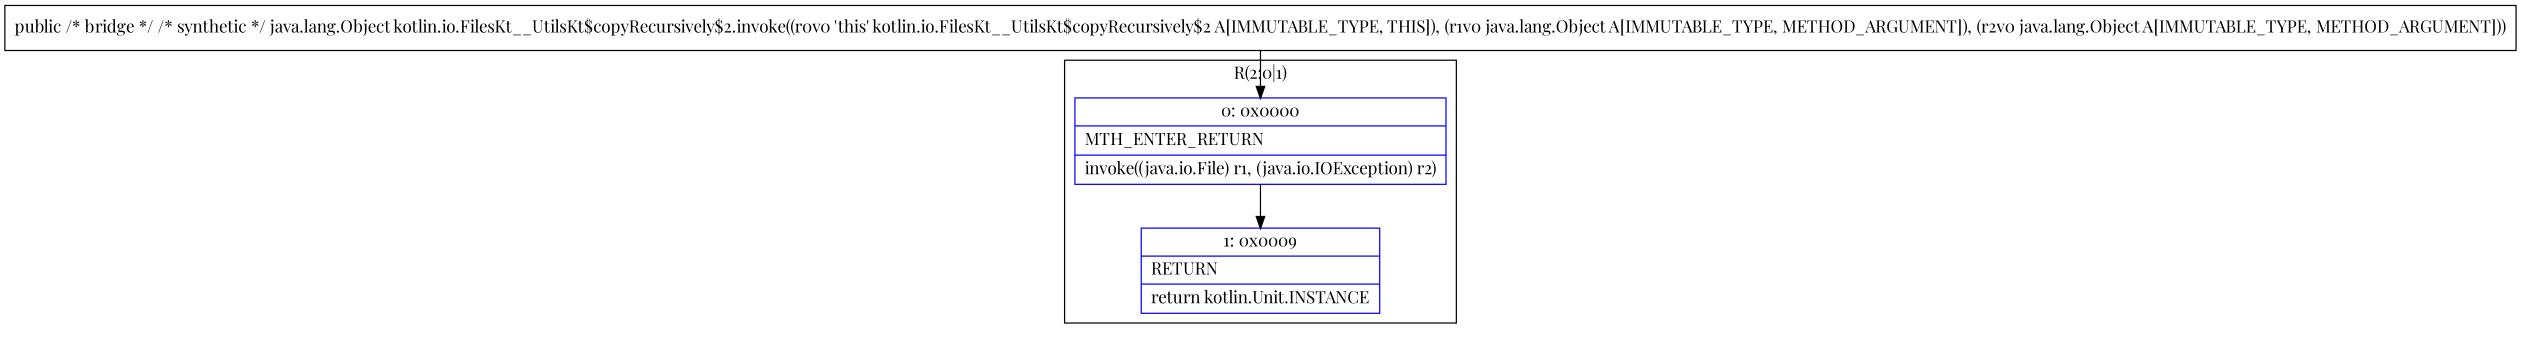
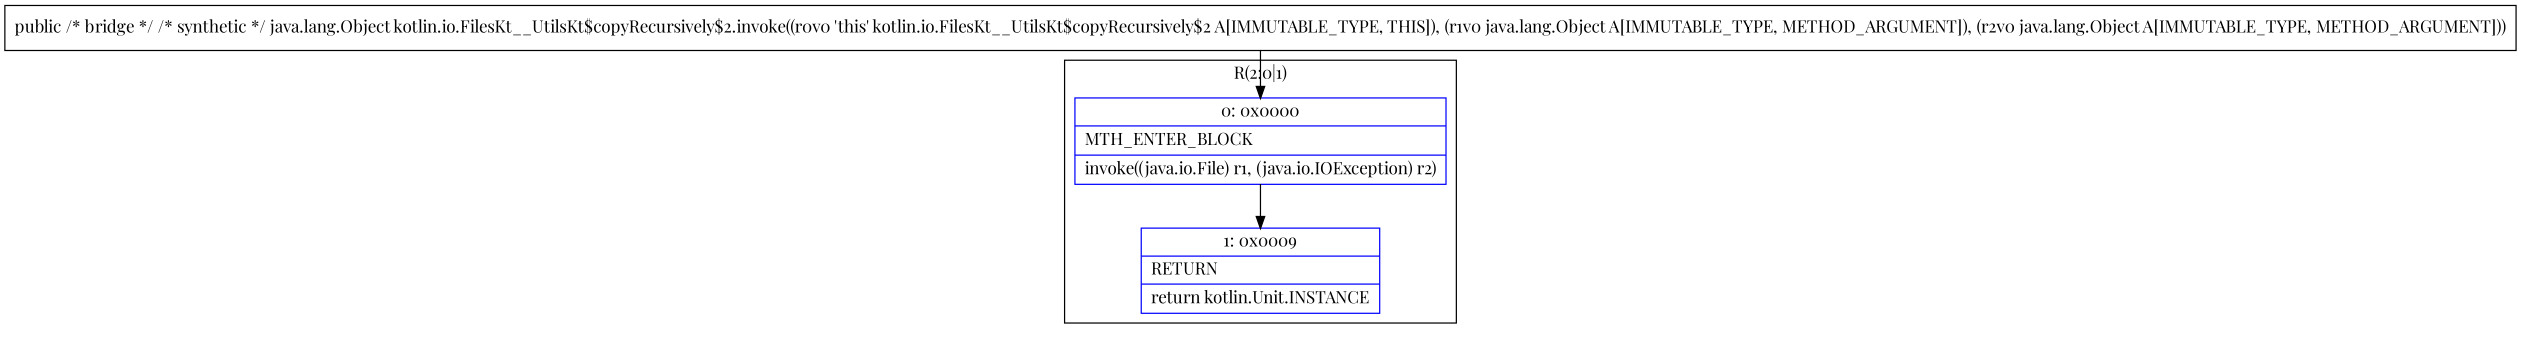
(1175, 140) -> (1169, 140)
